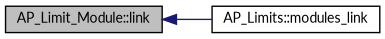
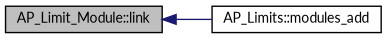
(296, 19) -> (297, 19)
